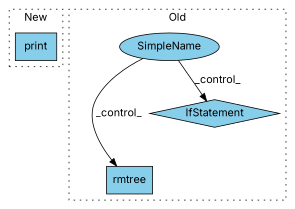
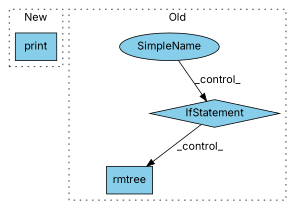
(95, 101) -> (177, 143)
